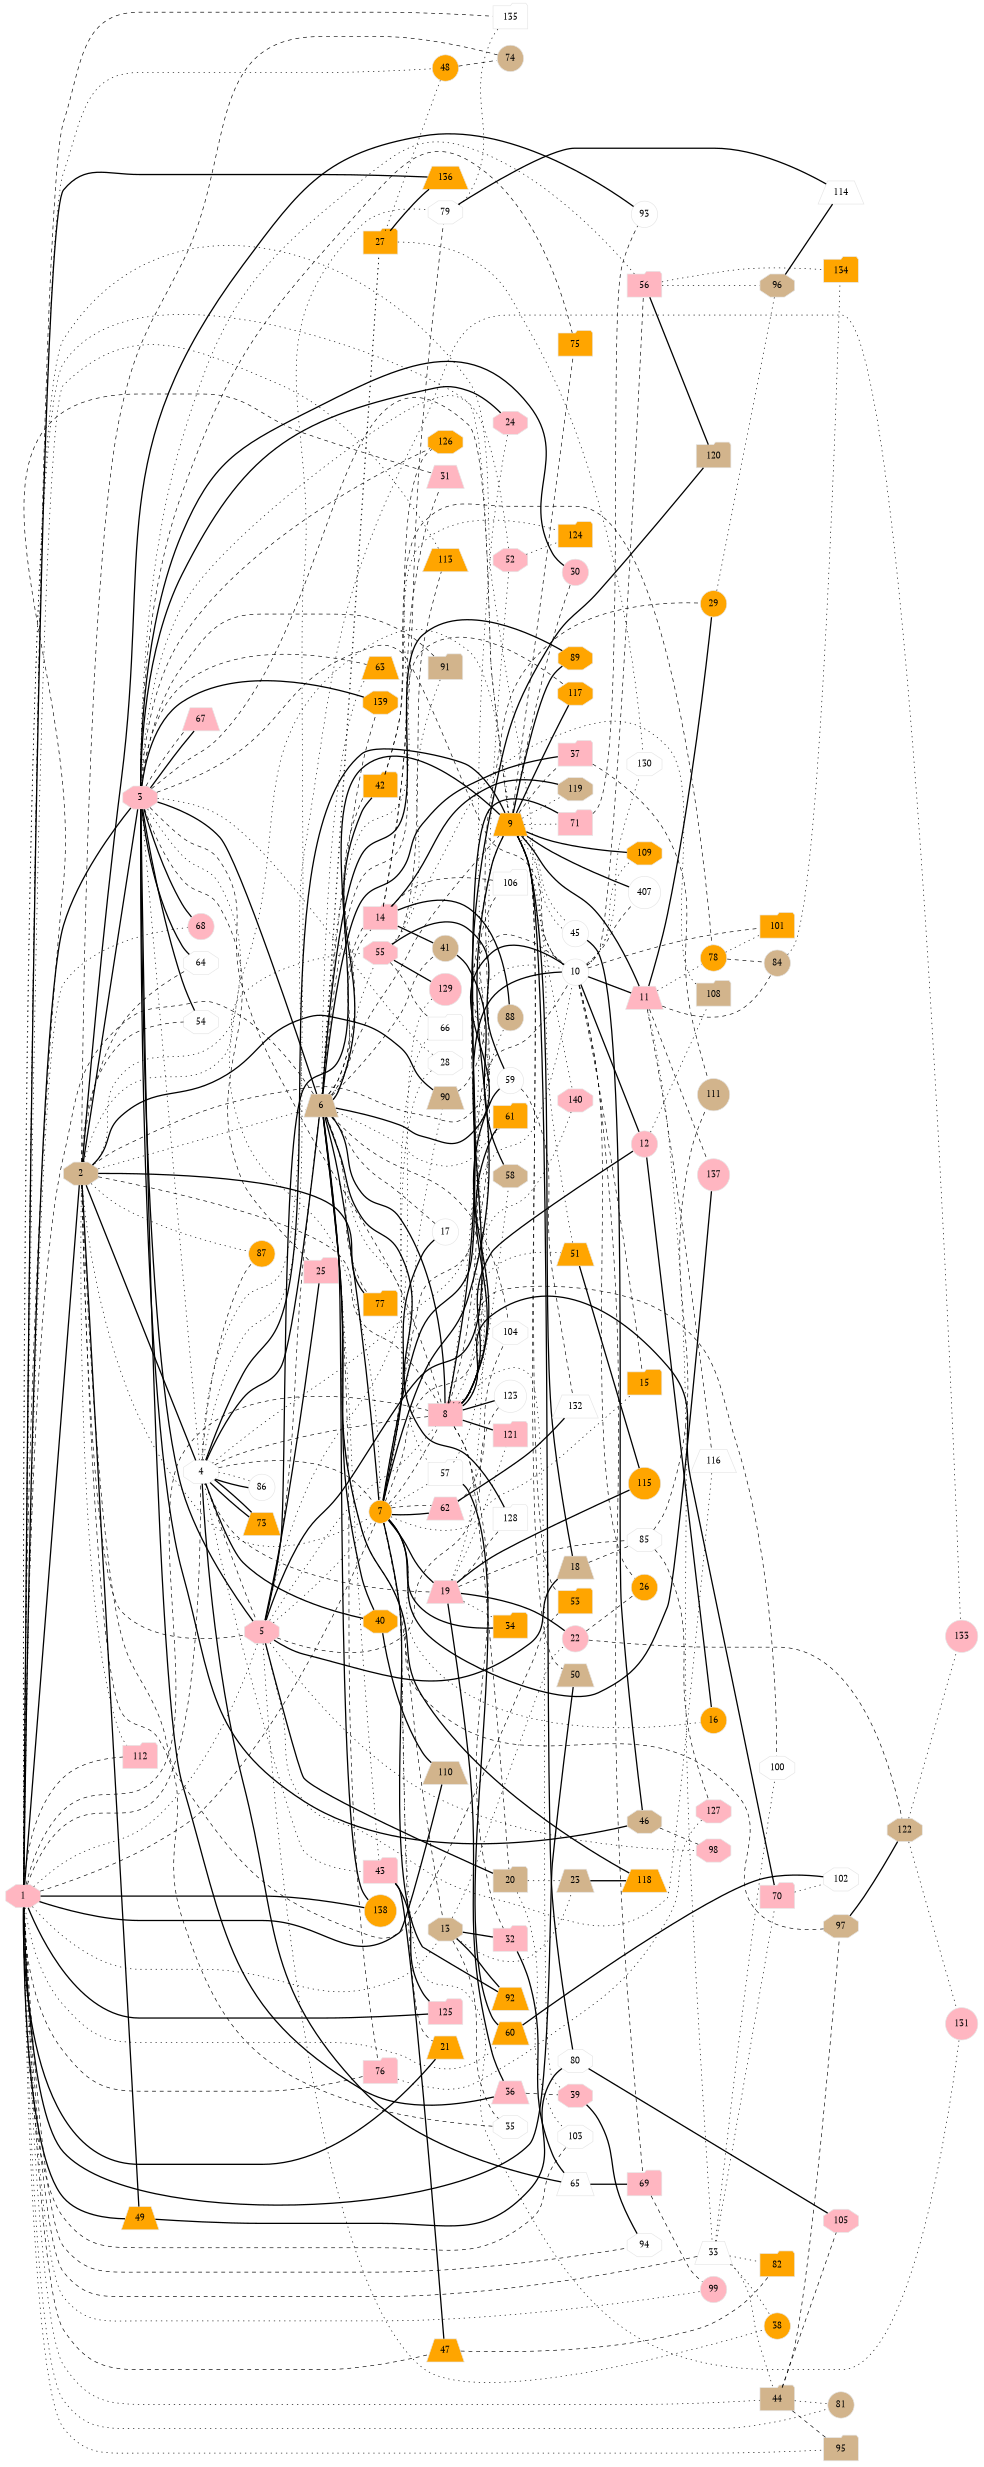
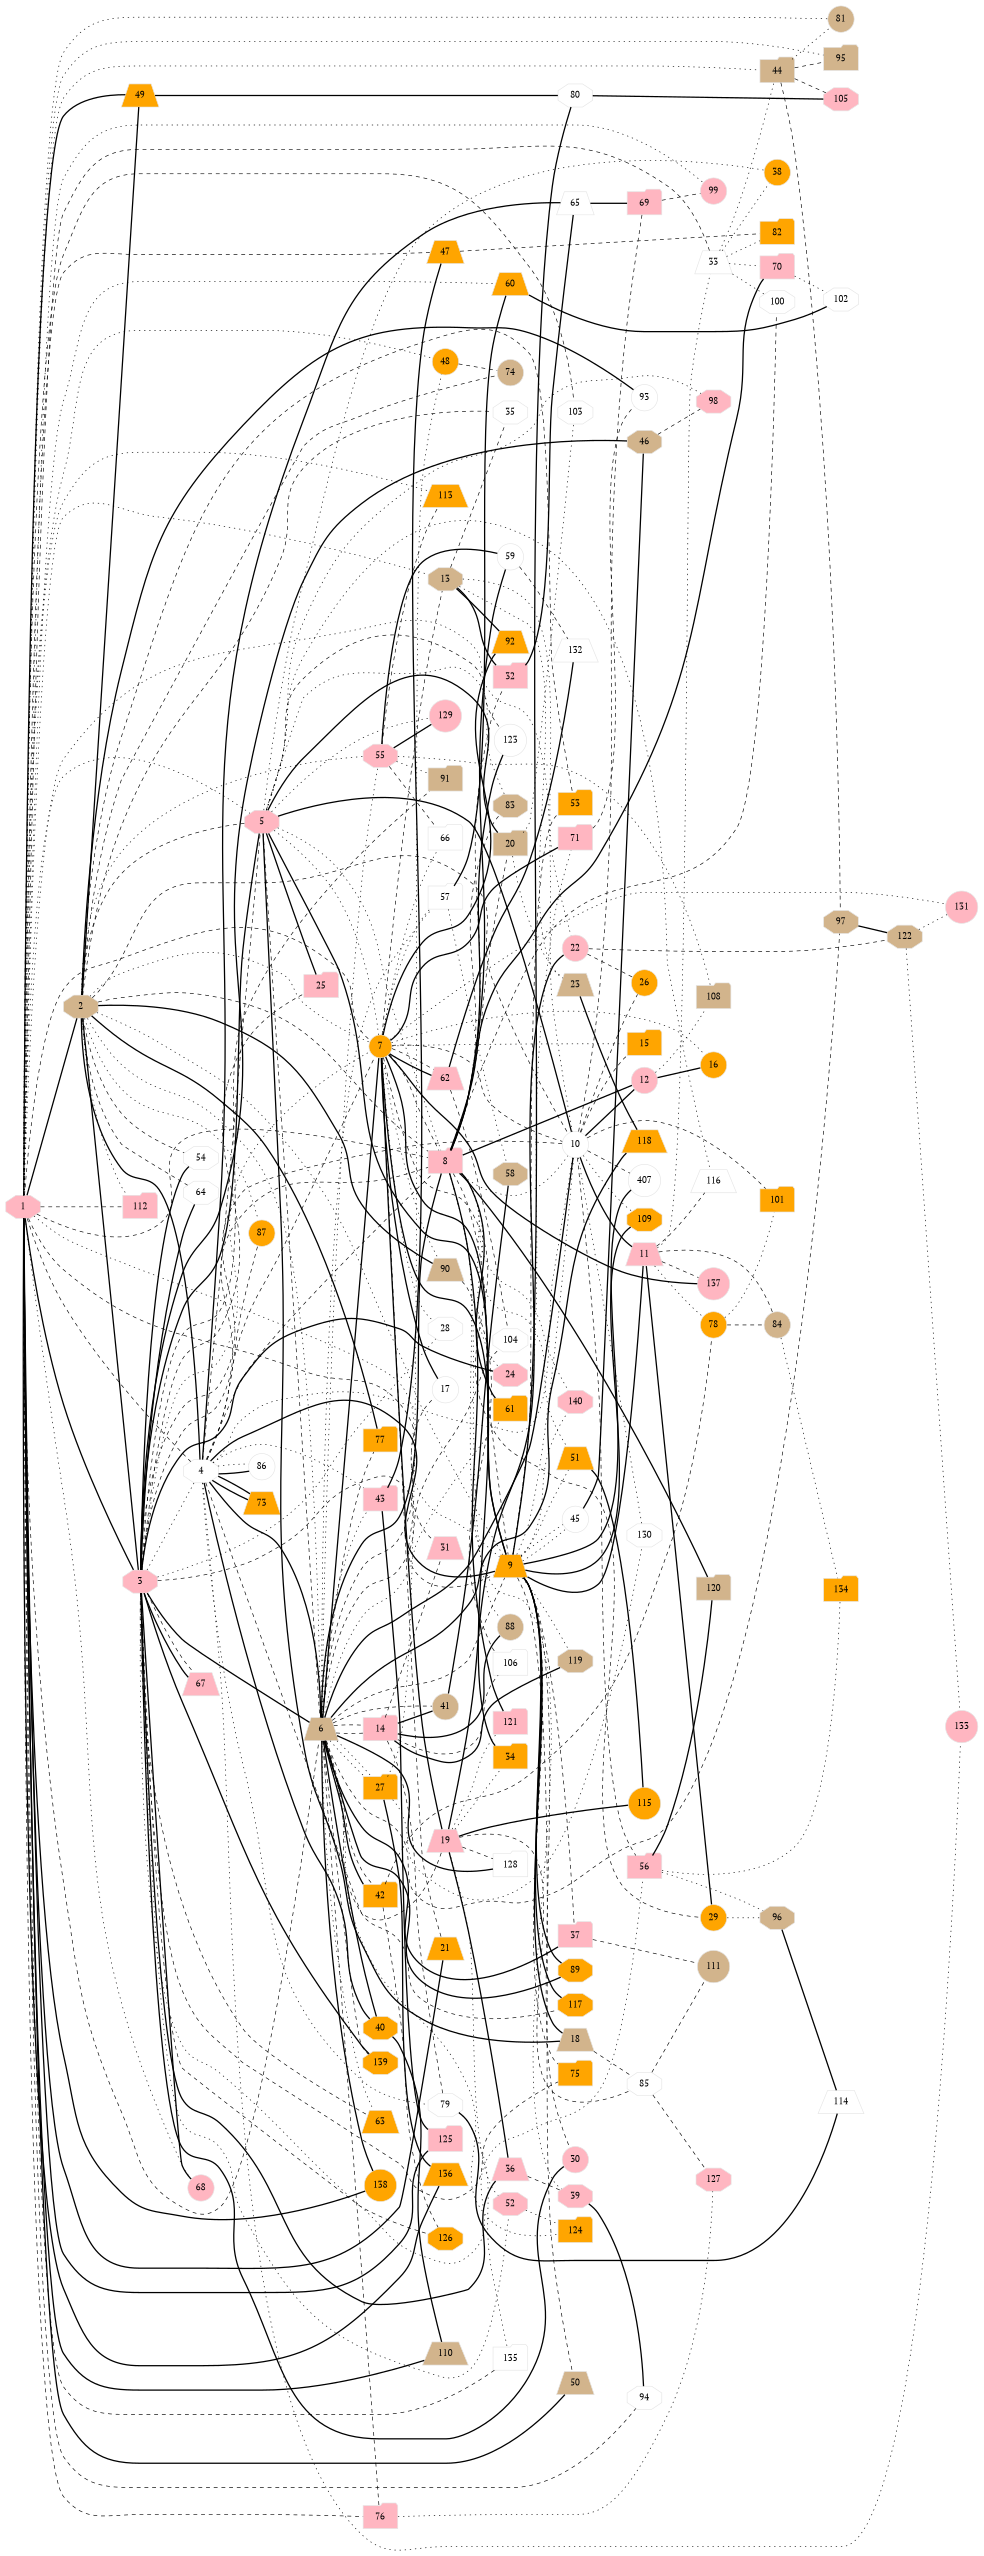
none -> (510, 806)
